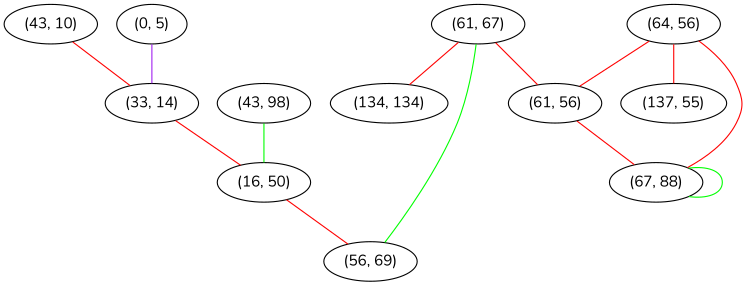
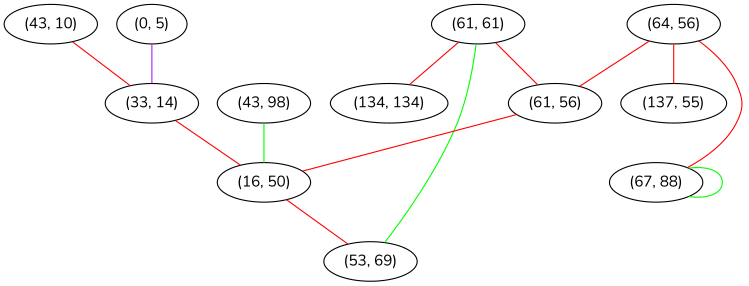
(478, 24) -> (478, 24)
(606, 143) -> (410, 143)
(371, 261) -> (371, 261)
